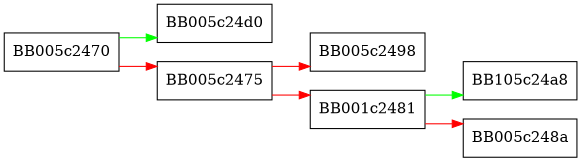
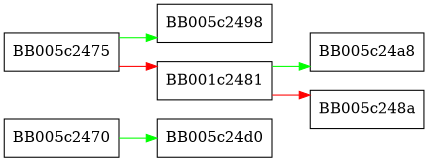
(133, 66) -> none
(286, 66) -> (133, 38)
(520, 81) -> (367, 52)
